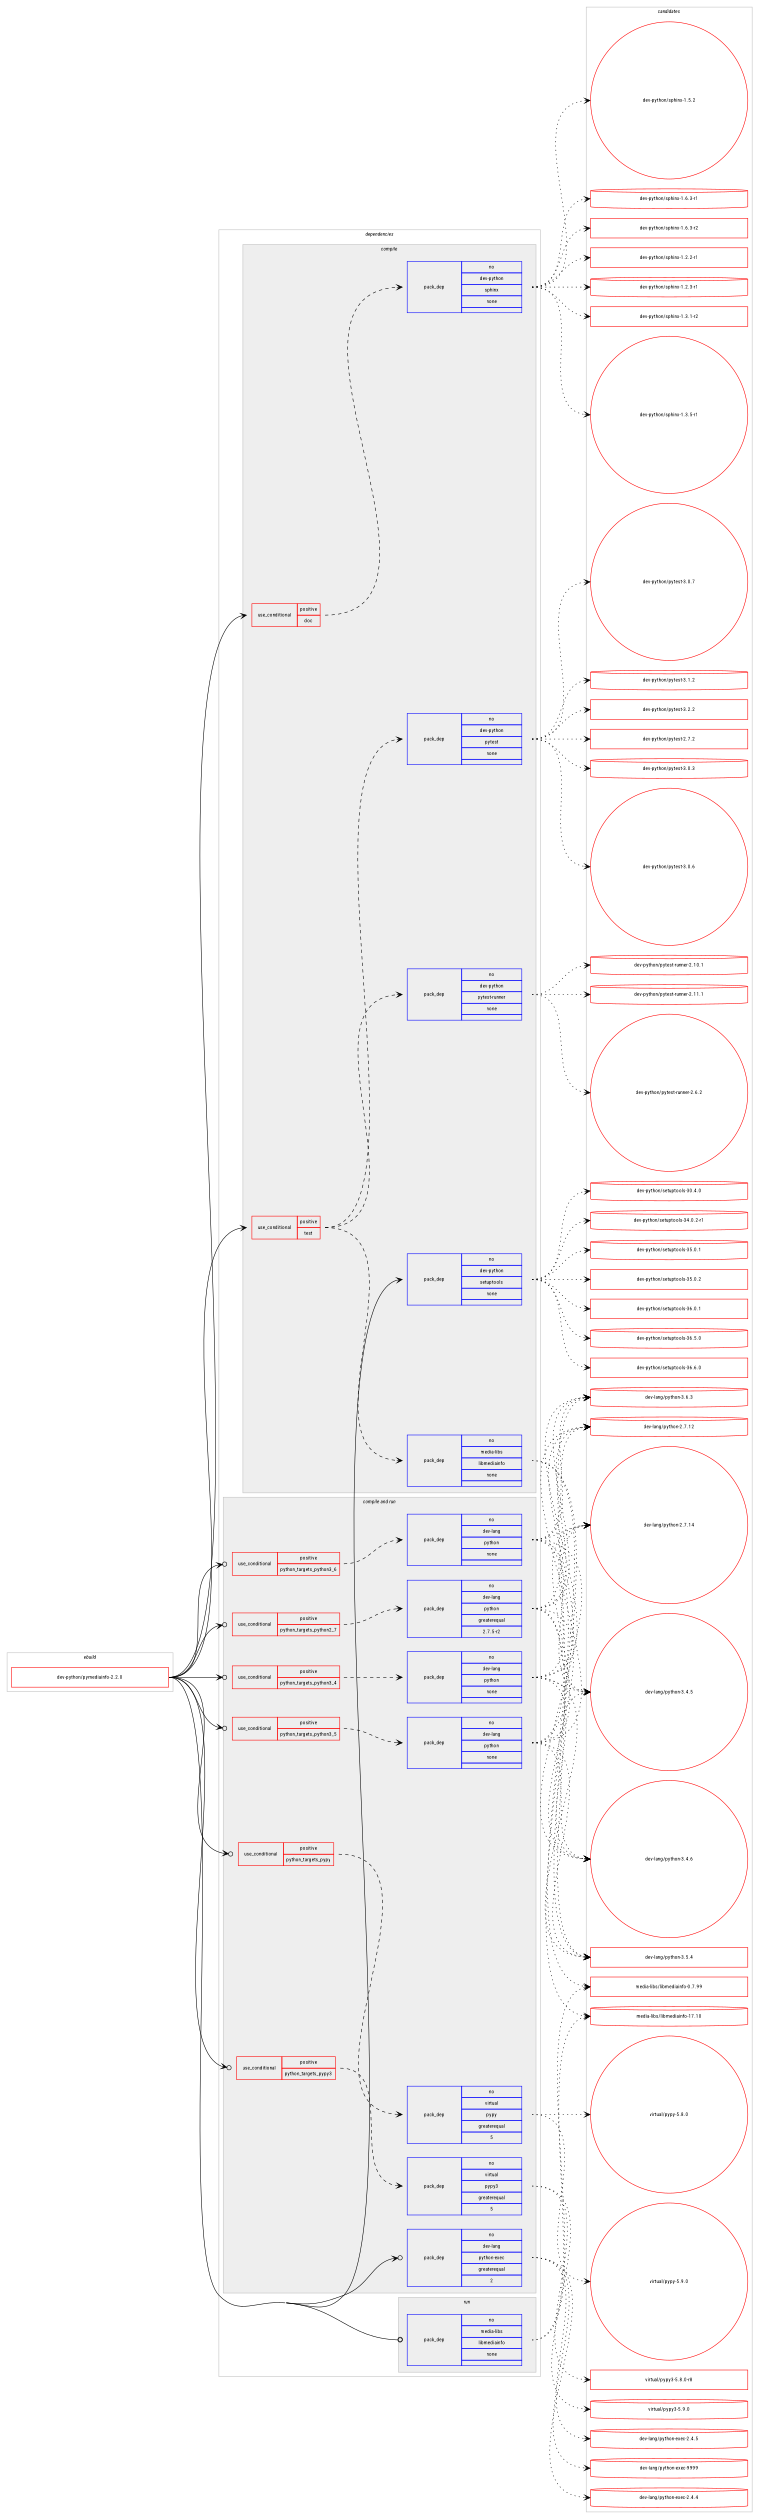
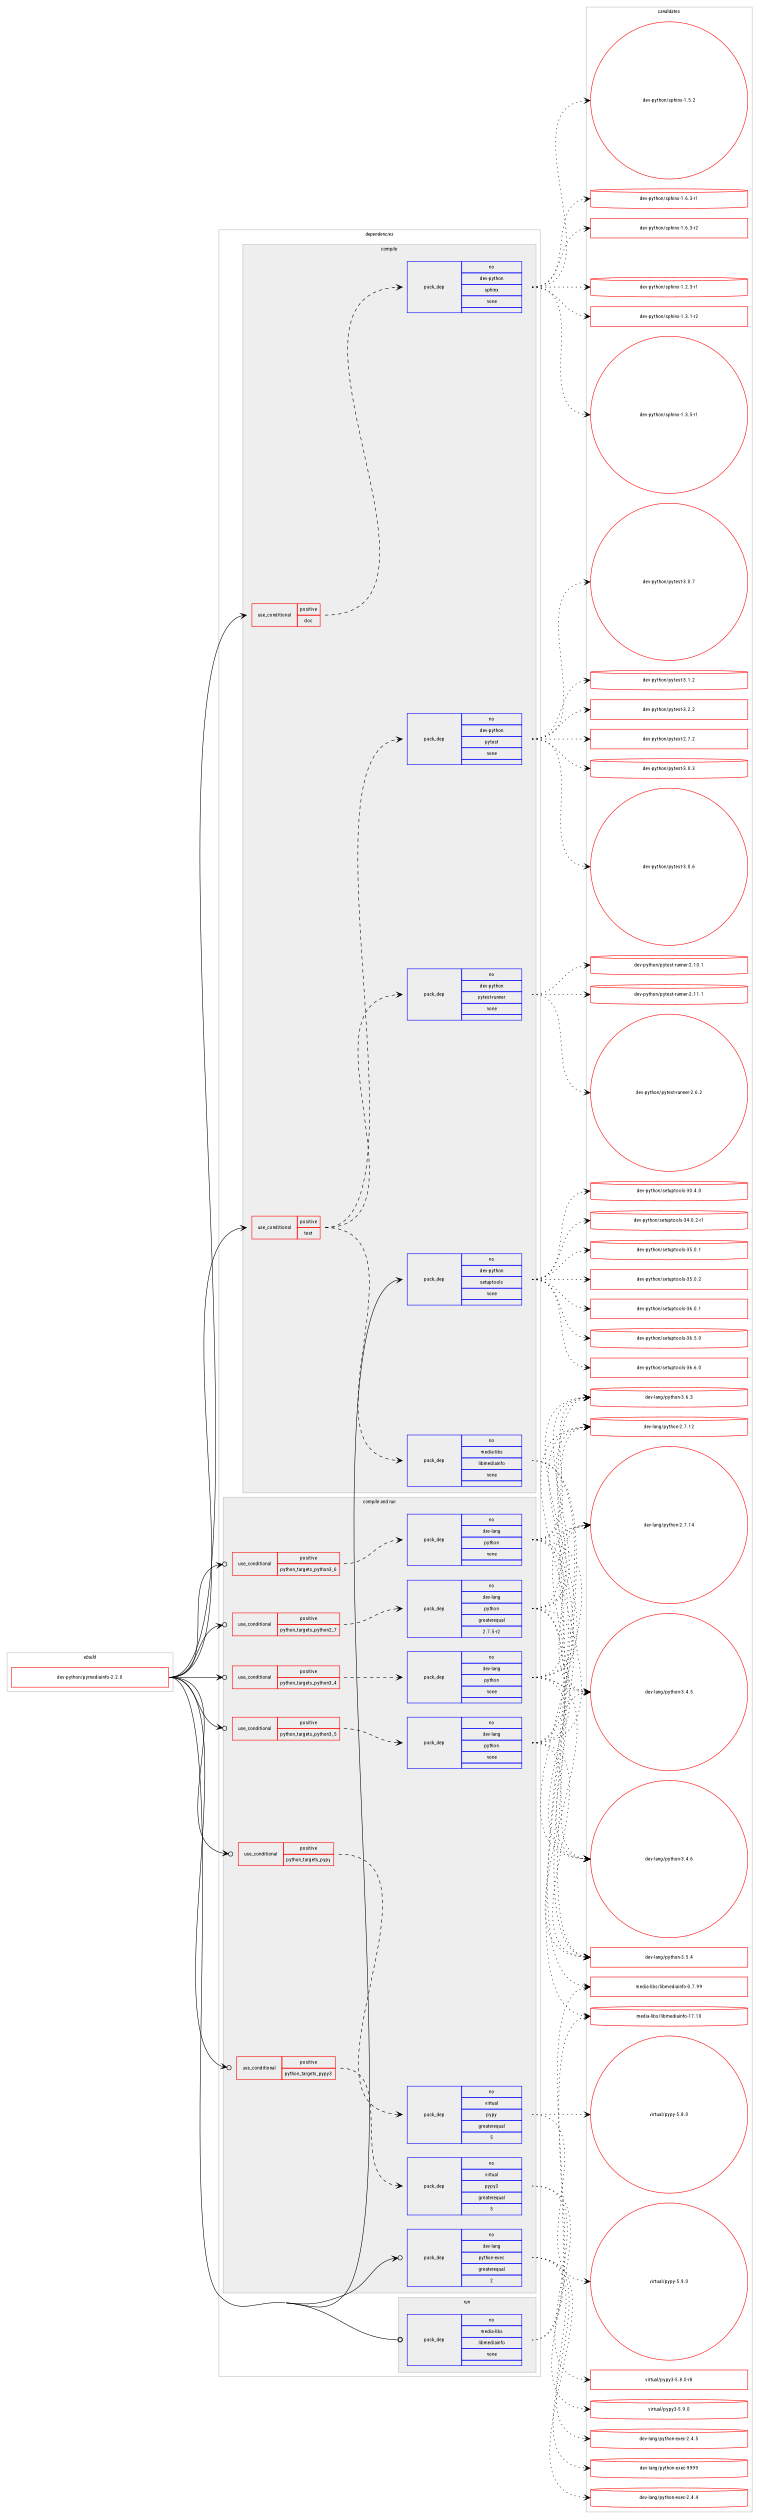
(669, 258) -> none
